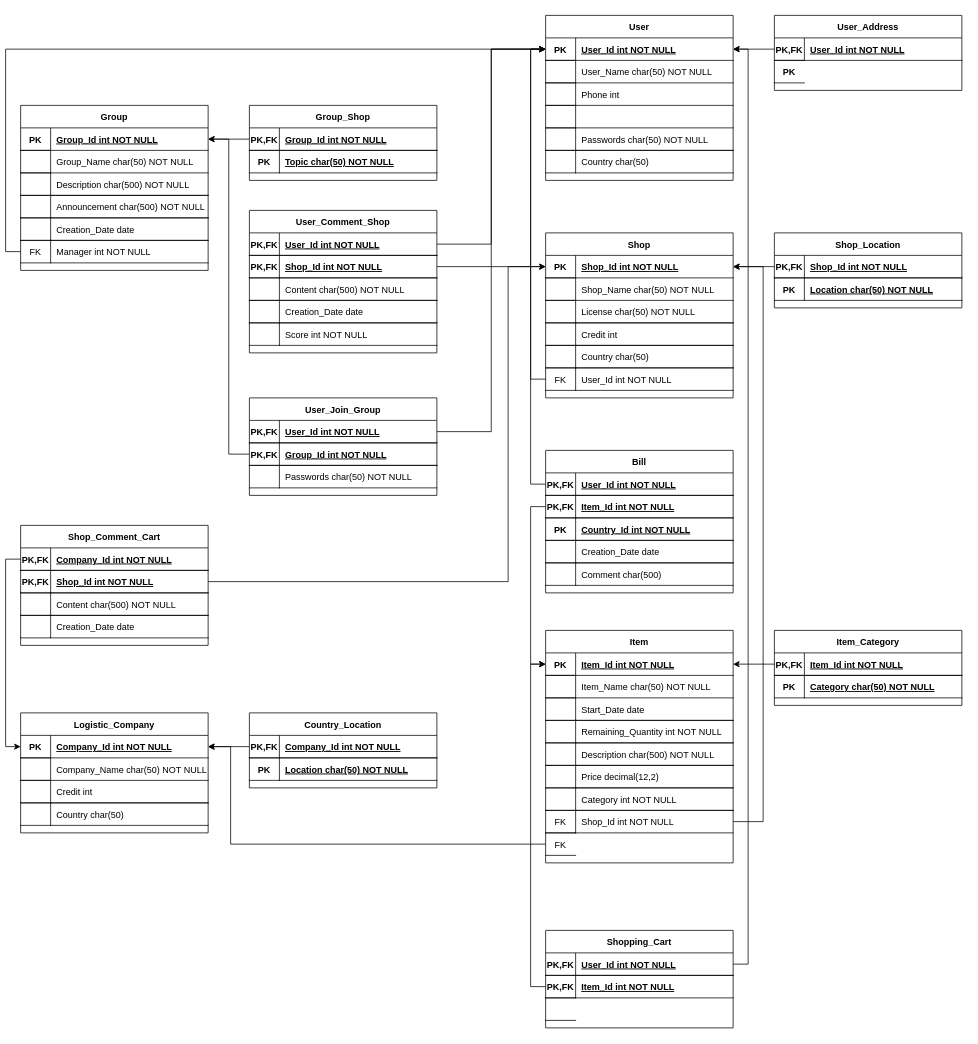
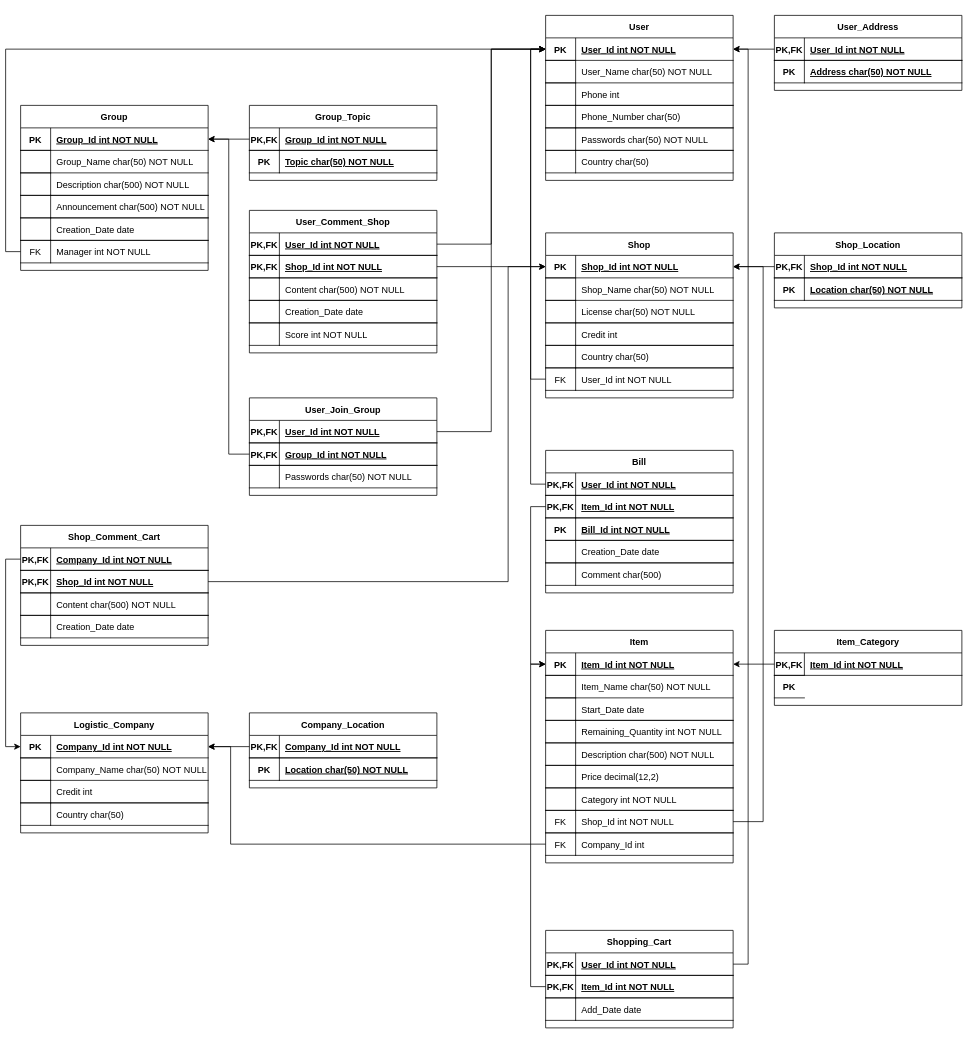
none -> (883, 72)
(343, 117) -> (343, 117)
none -> (654, 117)
(635, 530) -> (623, 530)
(883, 687) -> none
(343, 725) -> (343, 725)
none -> (654, 844)
none -> (654, 1009)
